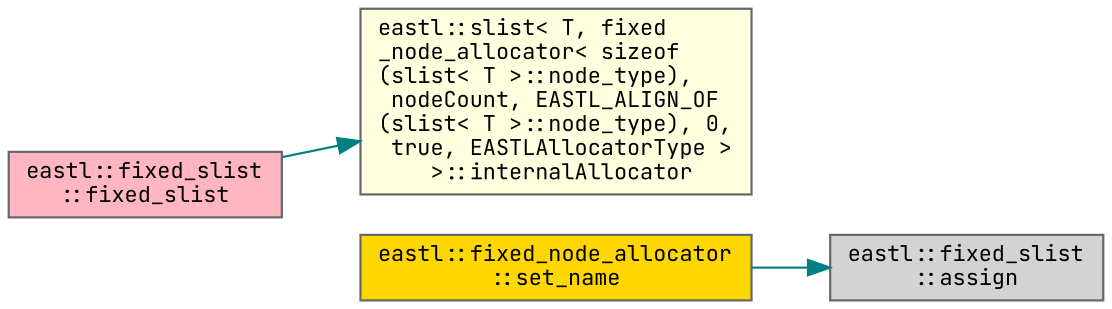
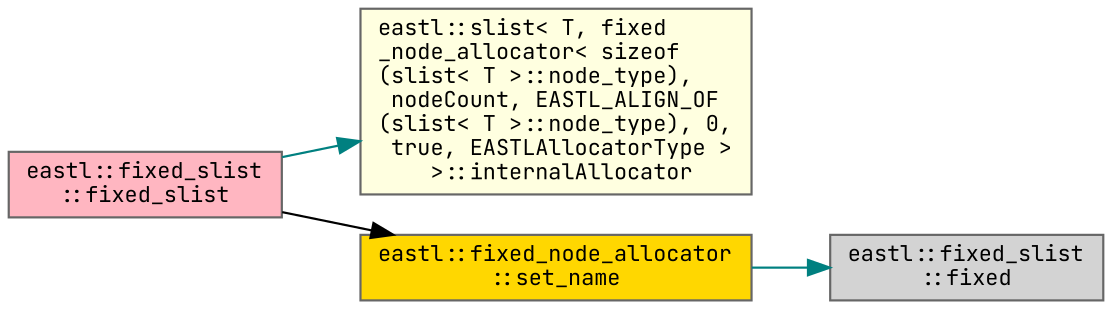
none -> (327, 221)
(967, 268) -> (967, 268)
